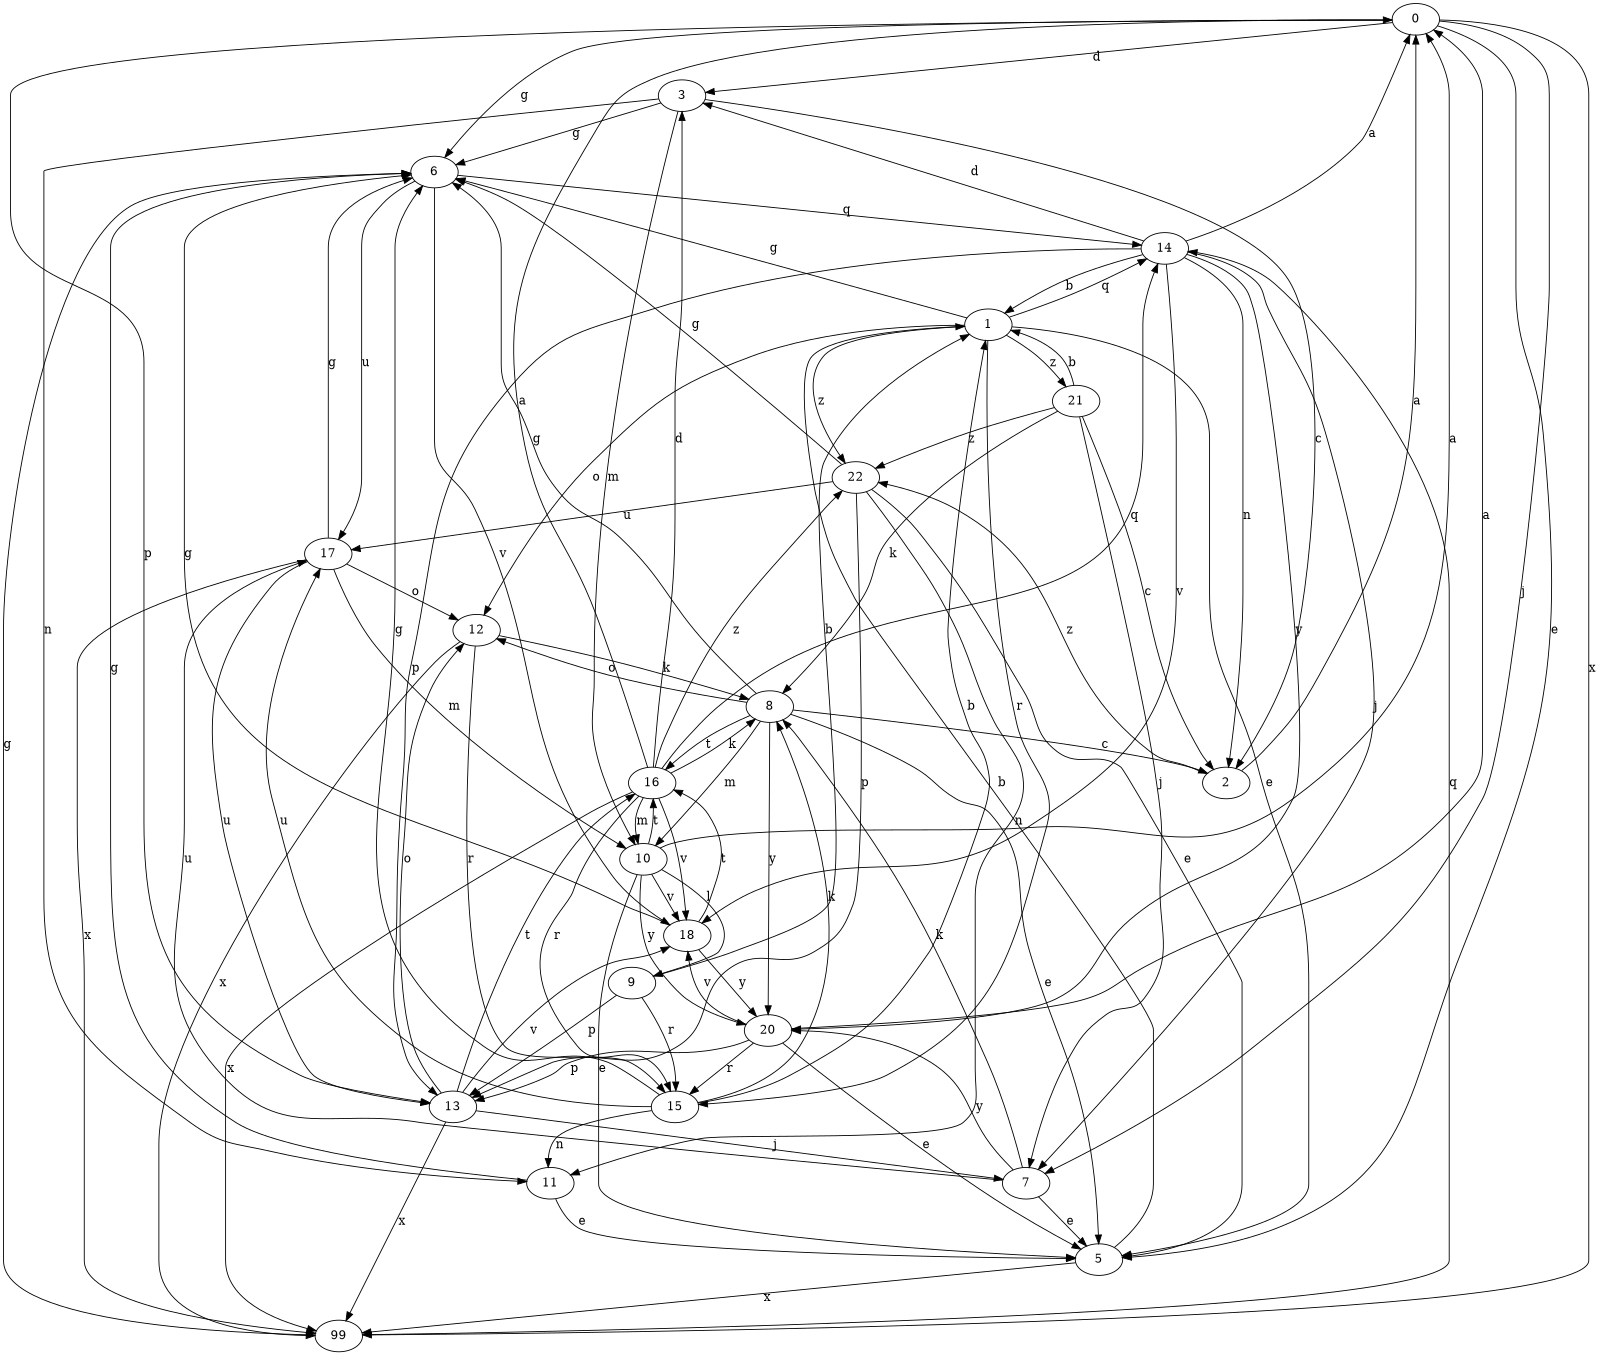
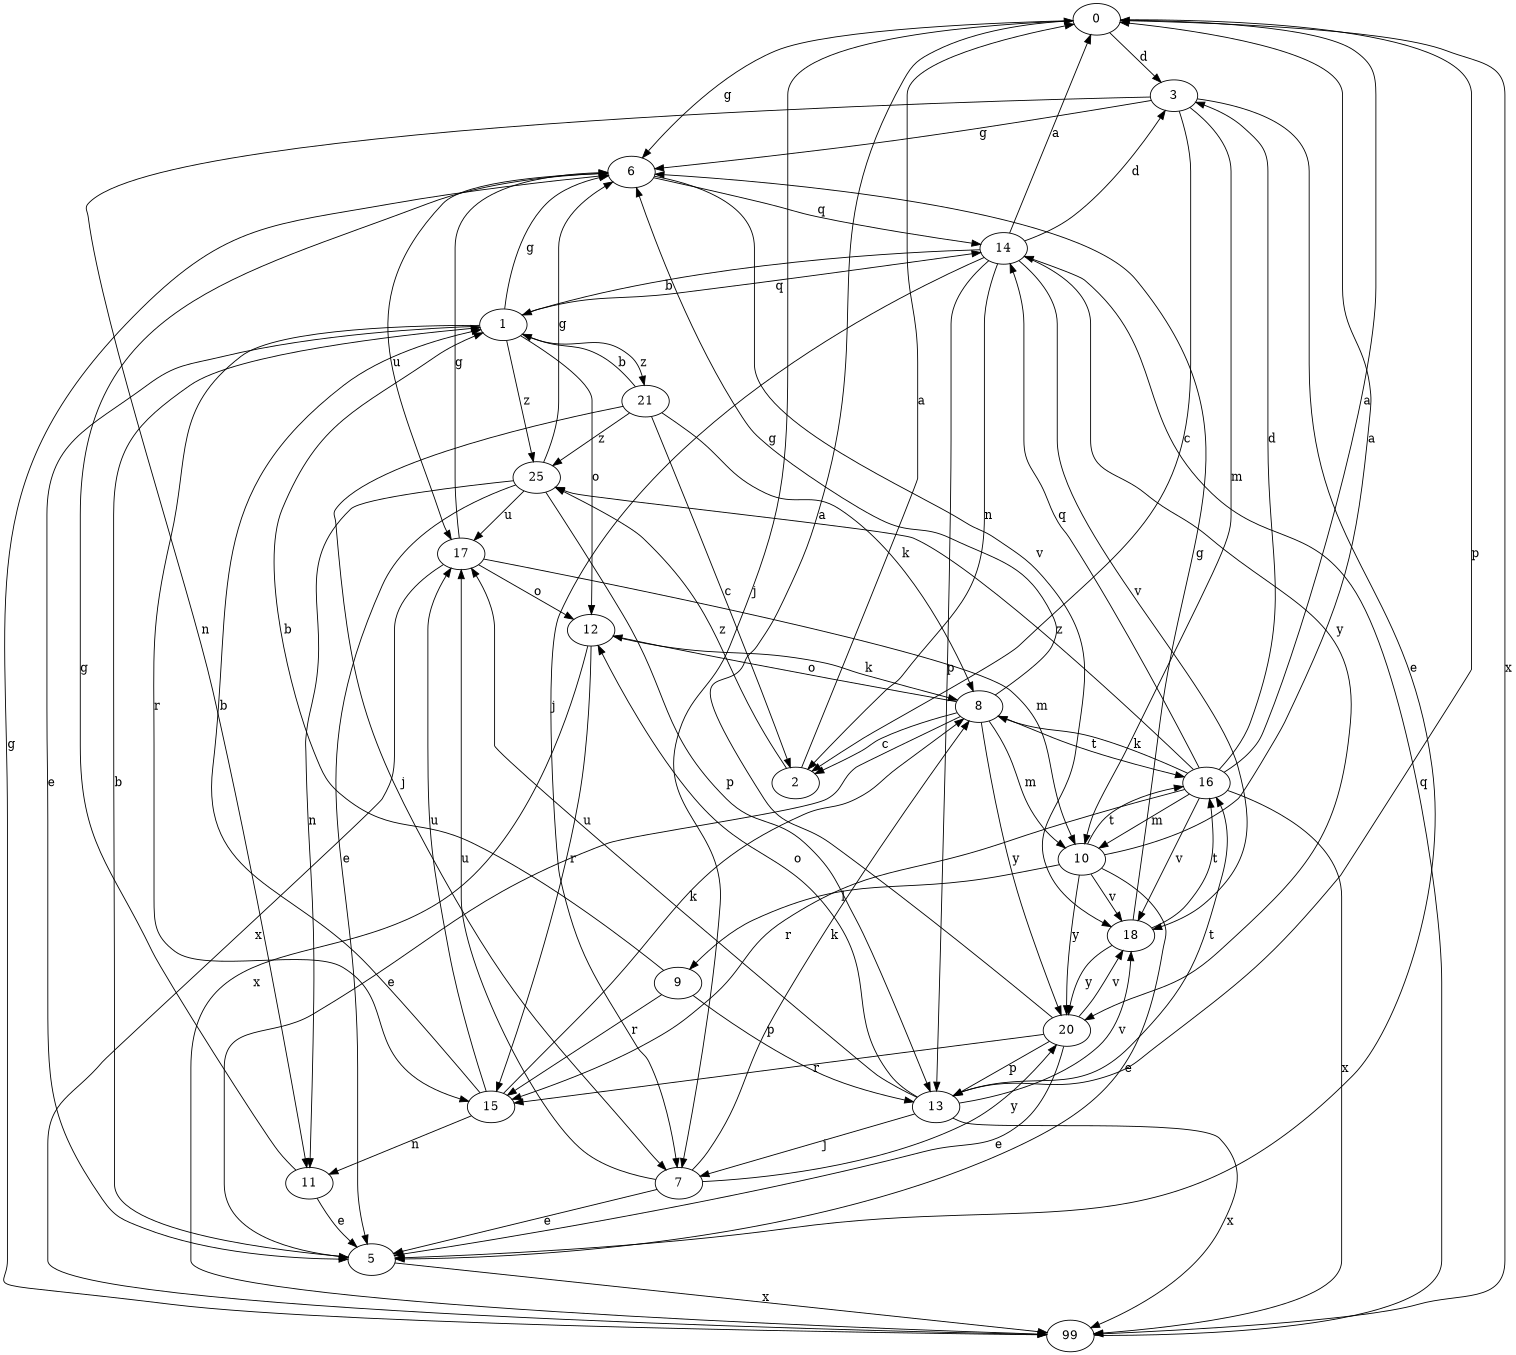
(856, 478) -> (537, 478)
(1538, 720) -> (1381, 1034)
(386, 730) -> none
(232, 864) -> (635, 871)
